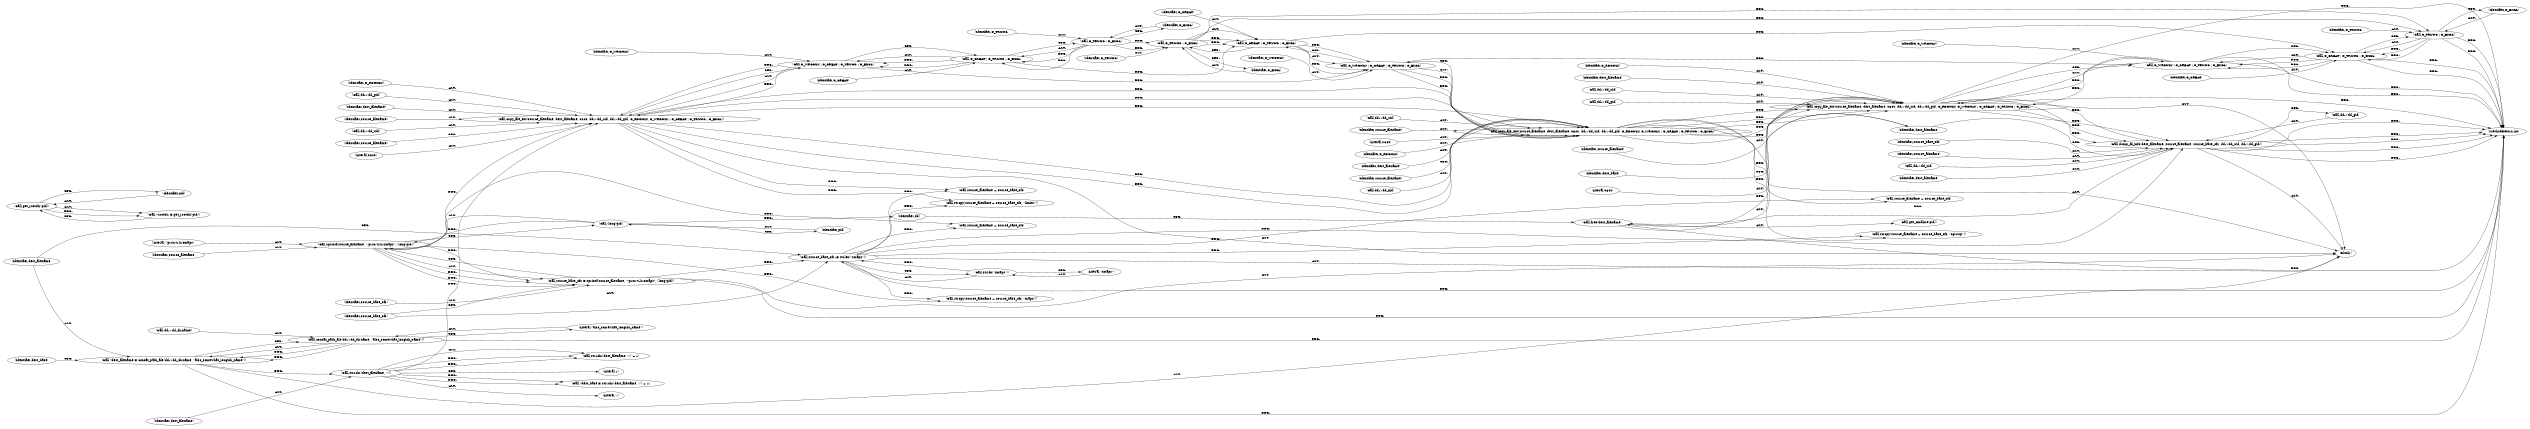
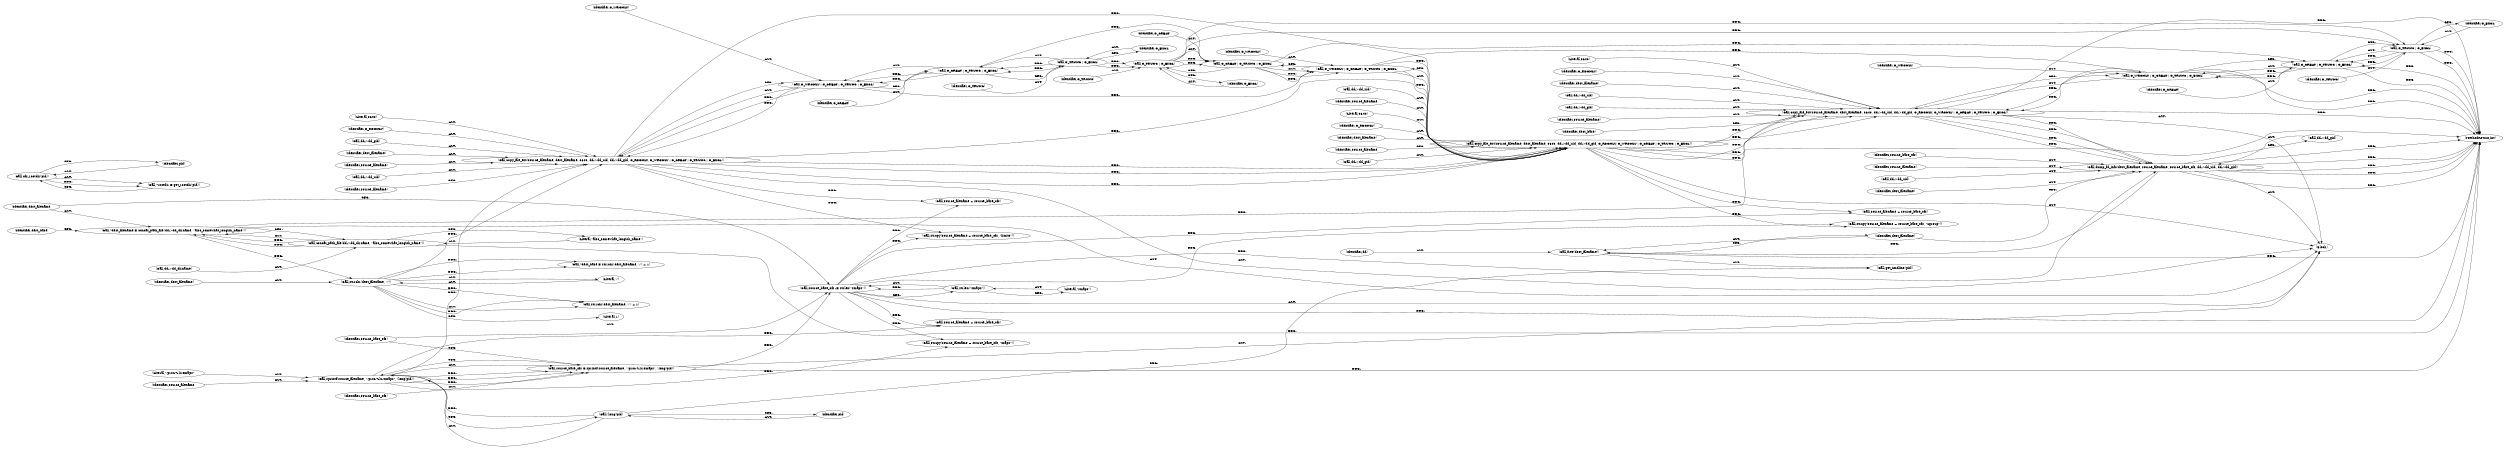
(32, 206) -> (32, 177)
(1178, 217) -> (1421, 251)
(760, 220) -> (1261, 356)
none -> (500, 283)
